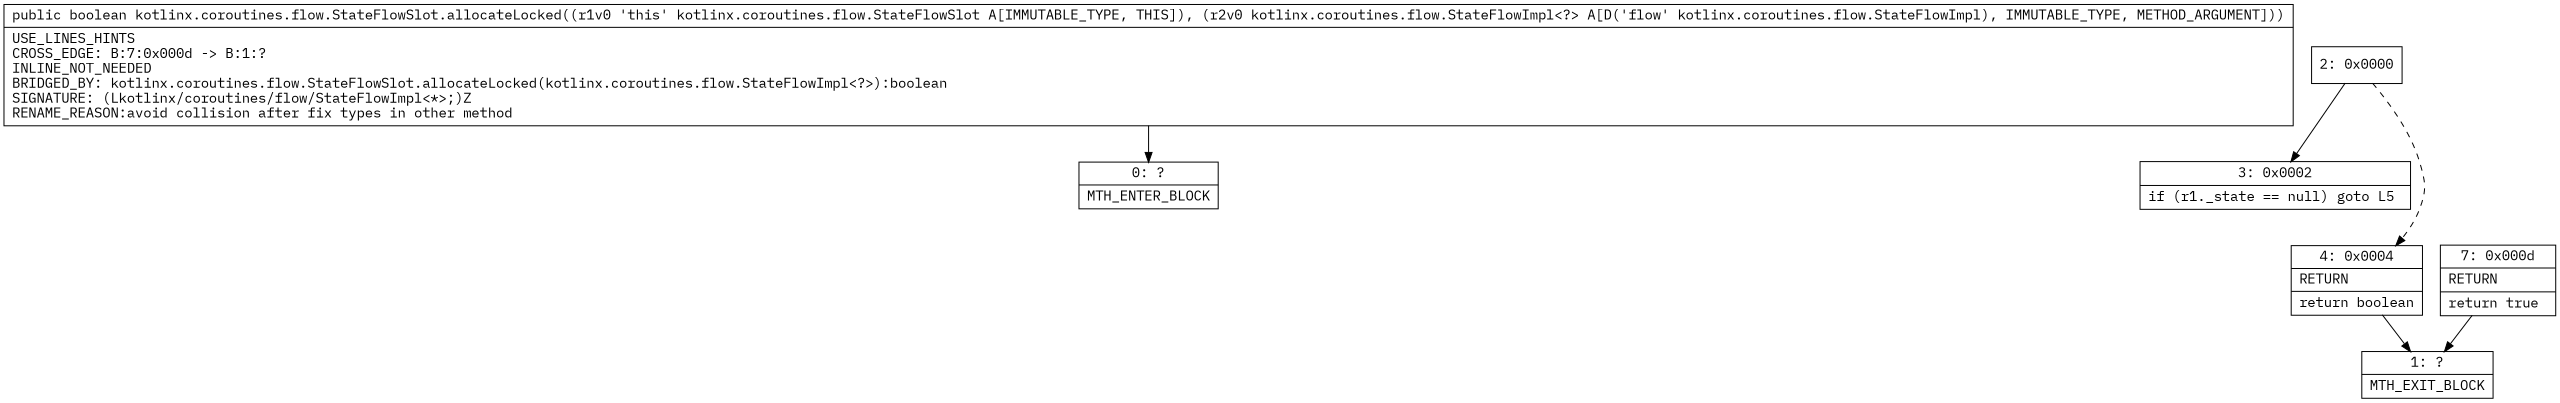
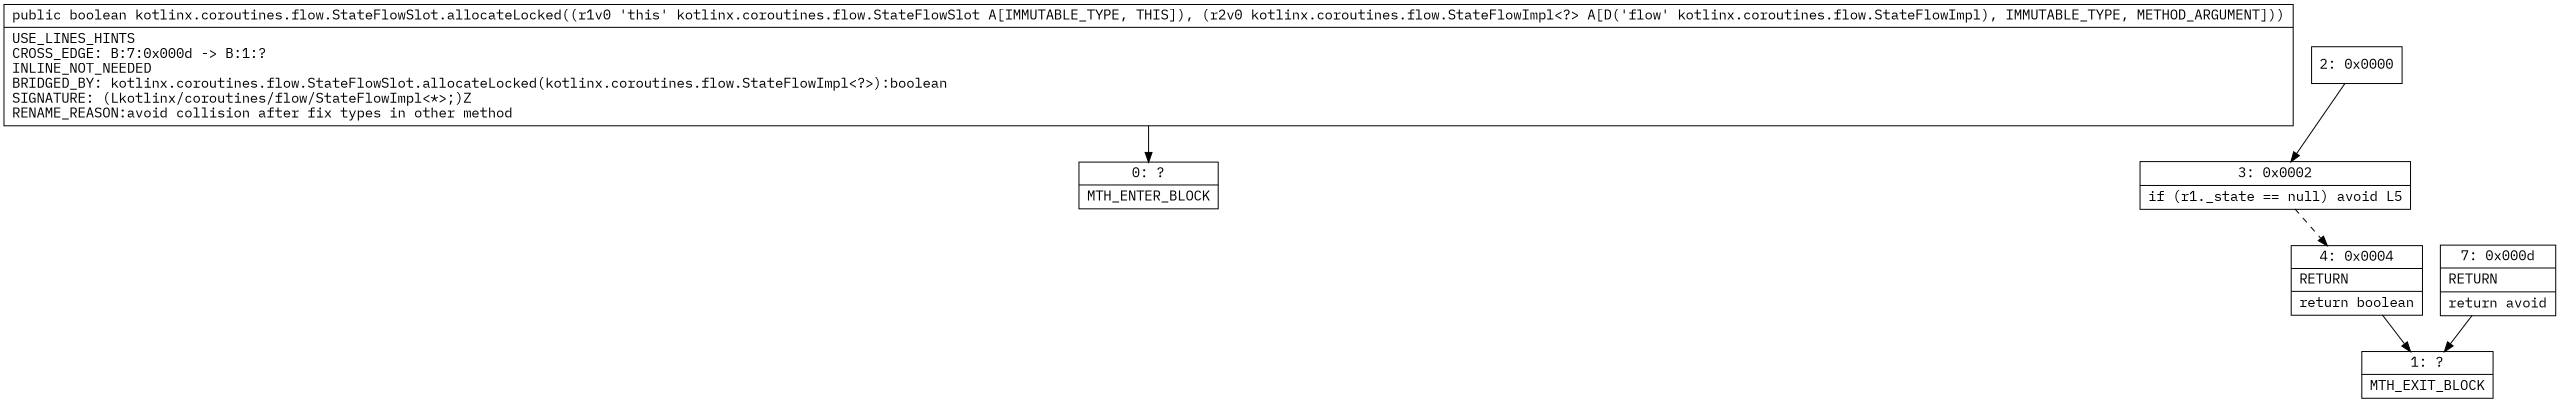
(2418, 157) -> (2308, 224)
(2271, 197) -> (2275, 197)
(2494, 303) -> (2498, 303)
